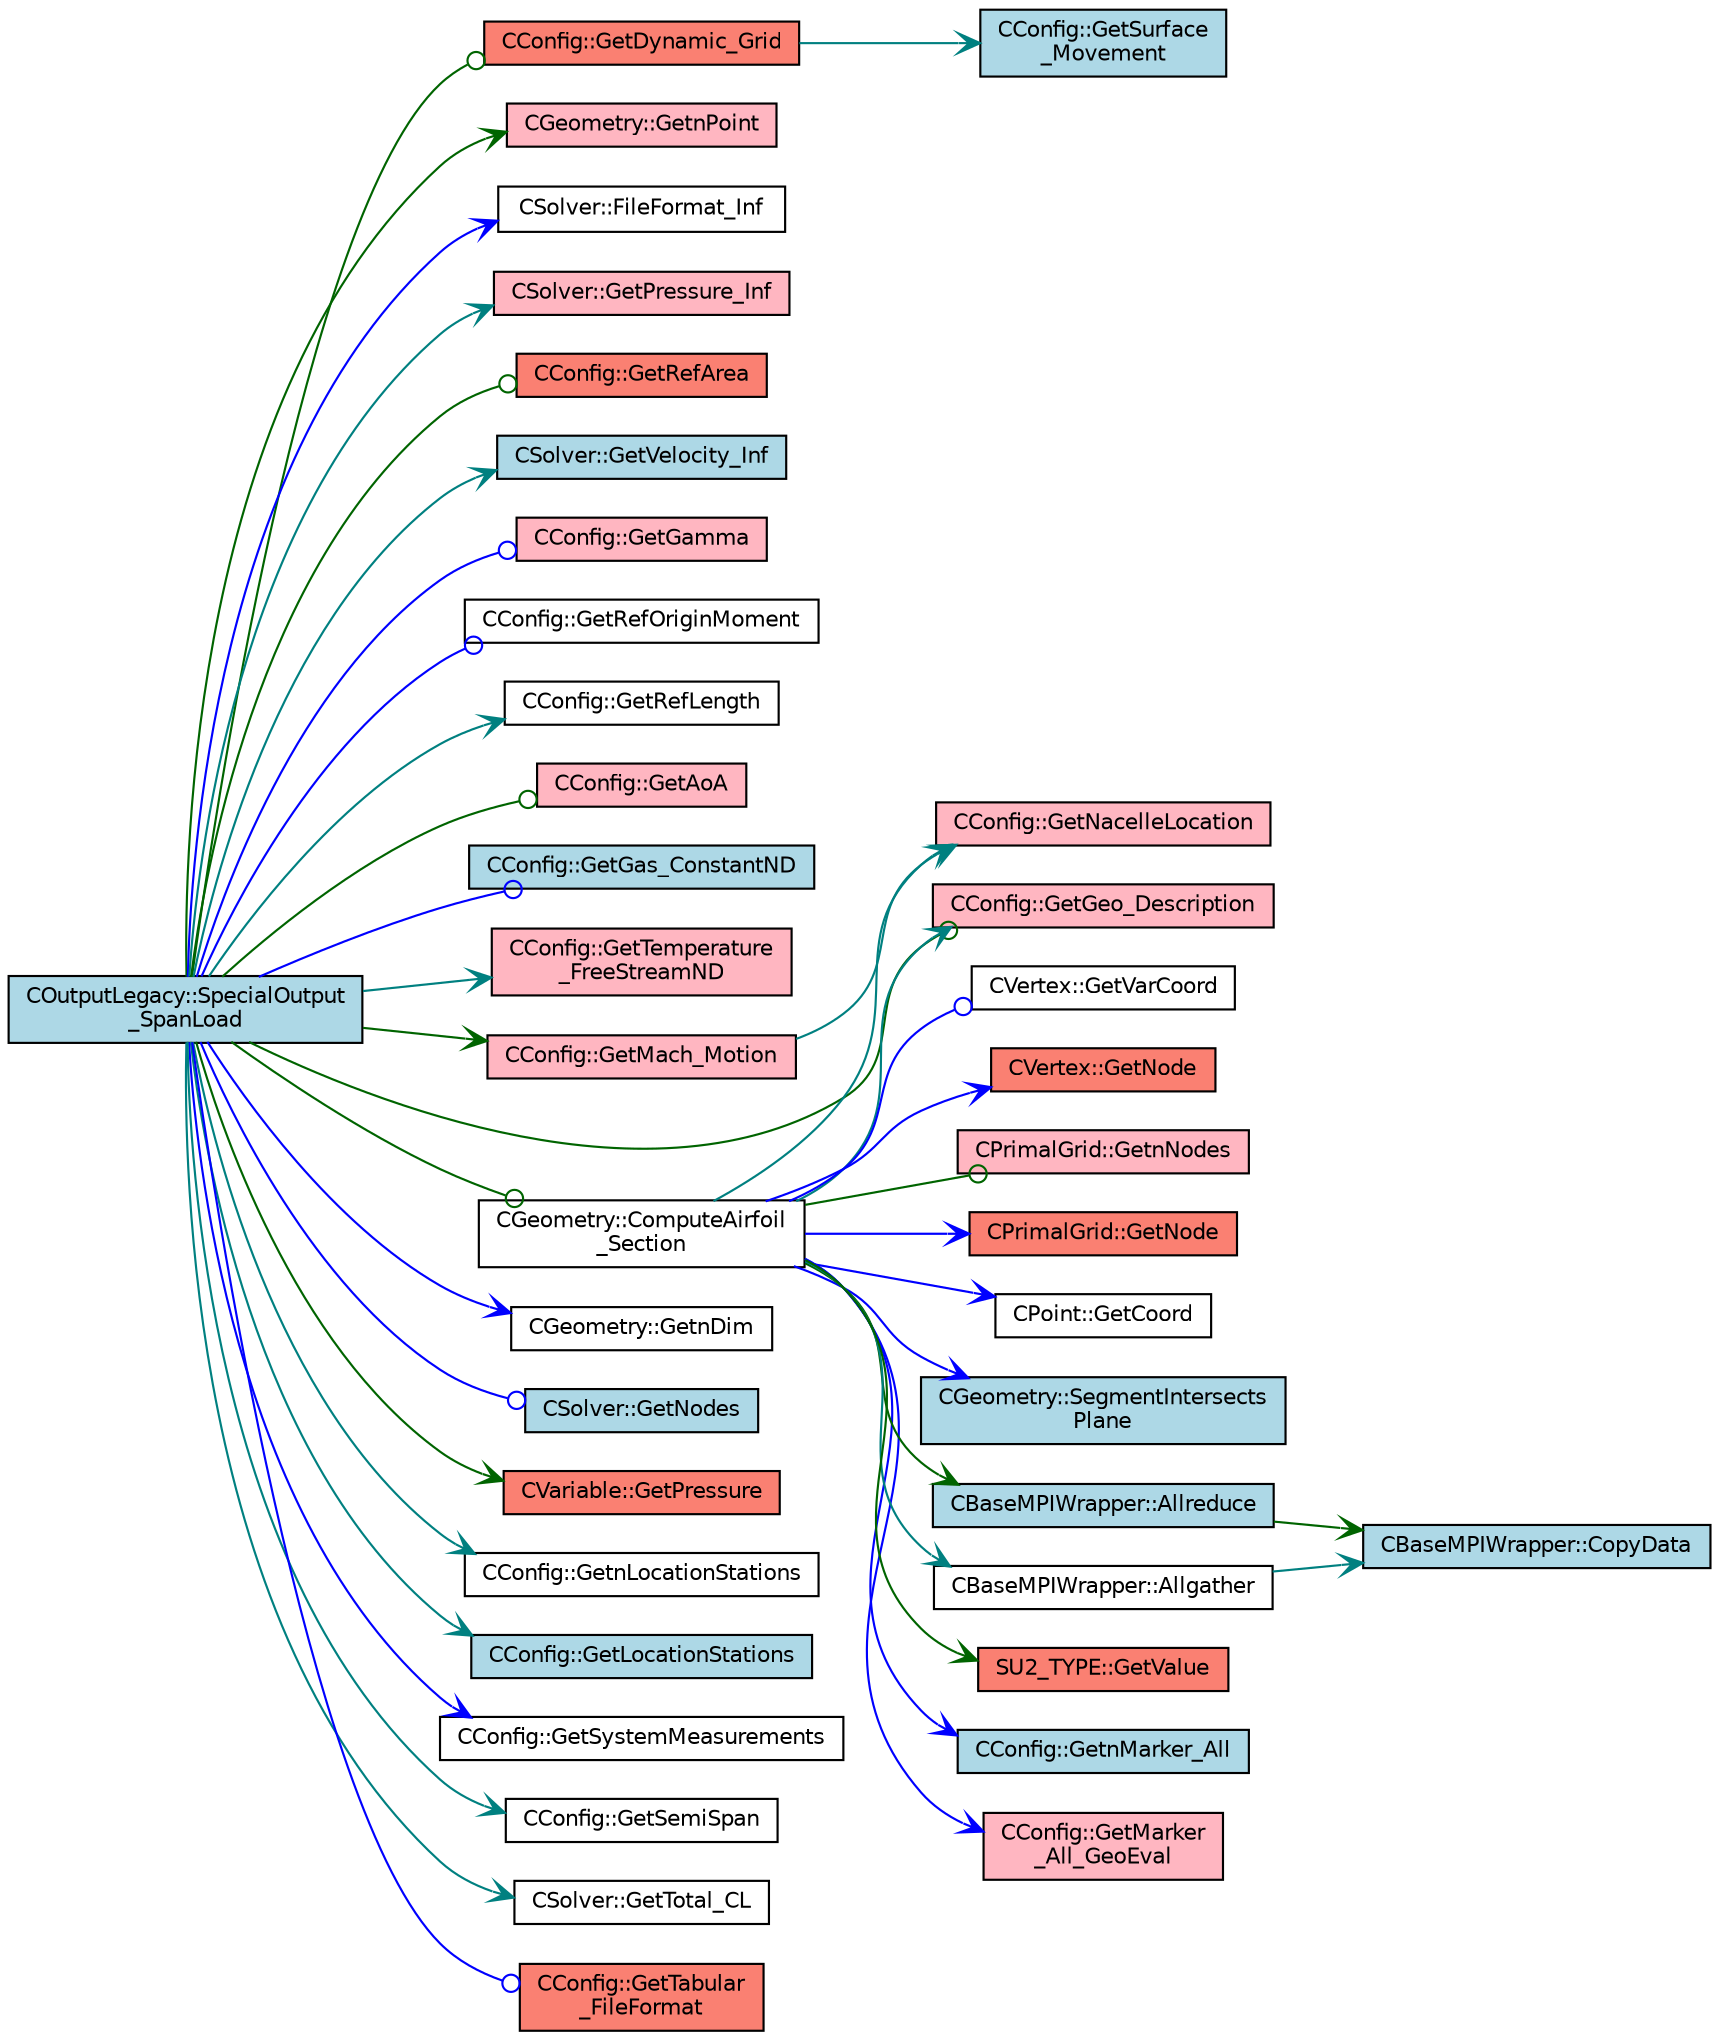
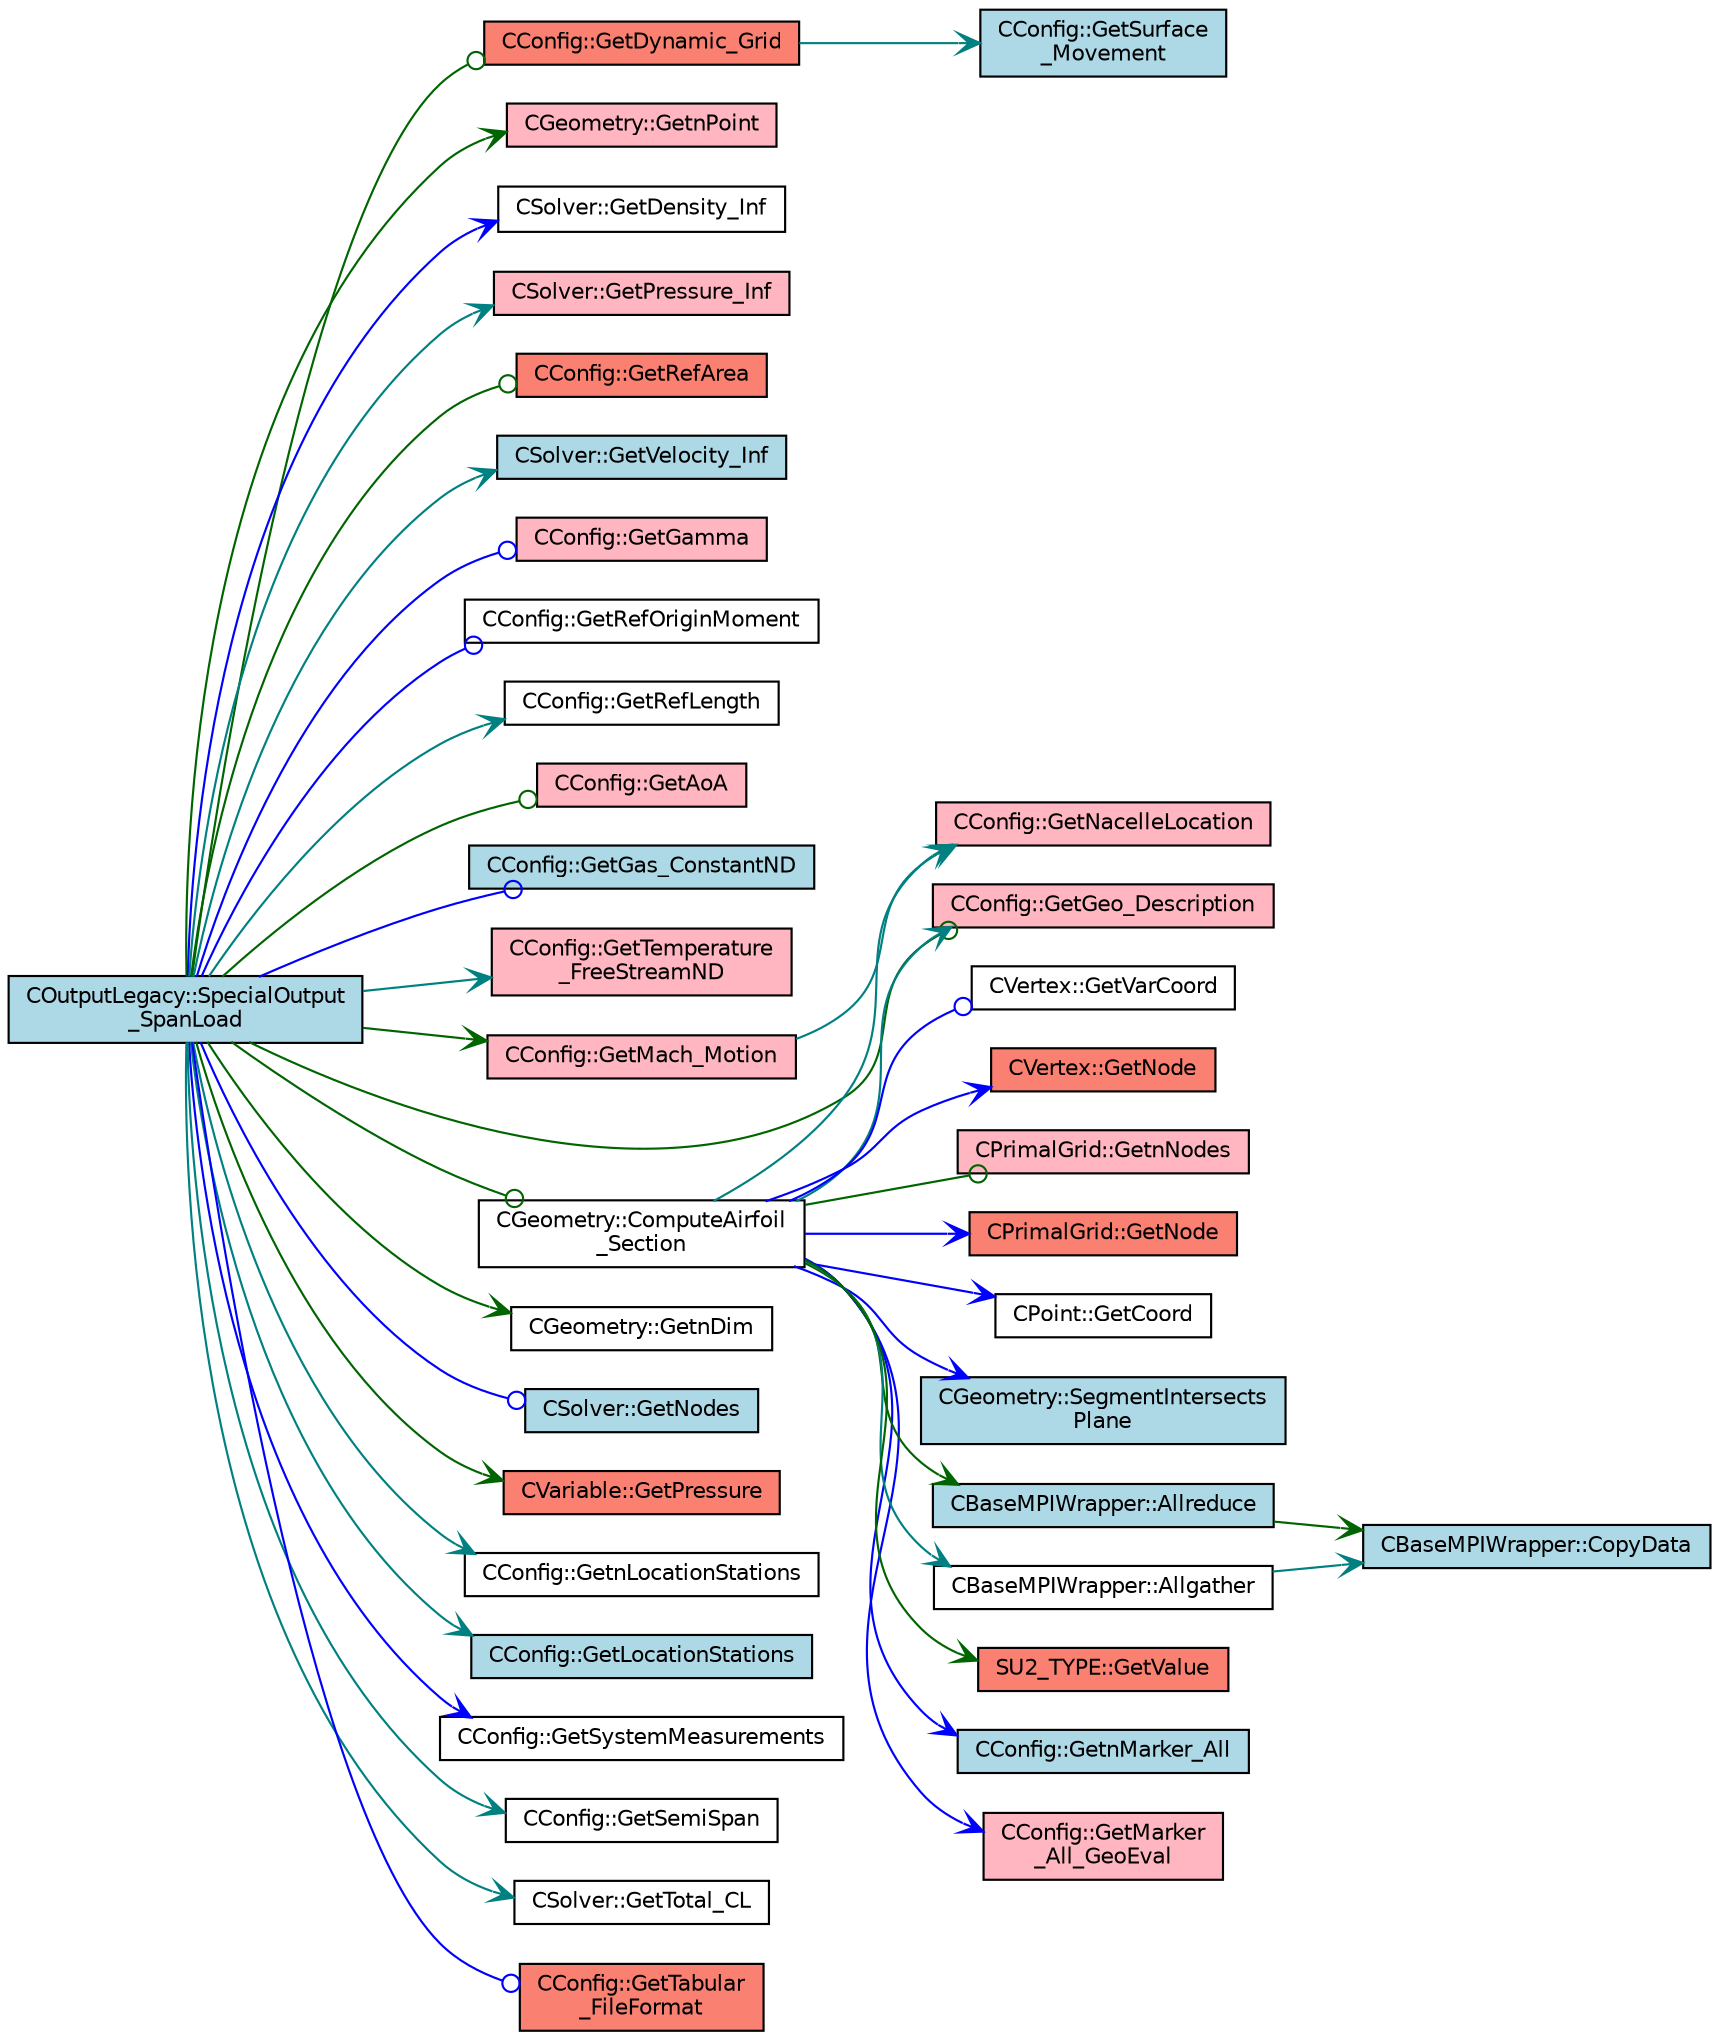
(642, 209) -> (642, 209)
(329, 1196) -> (329, 1196)
